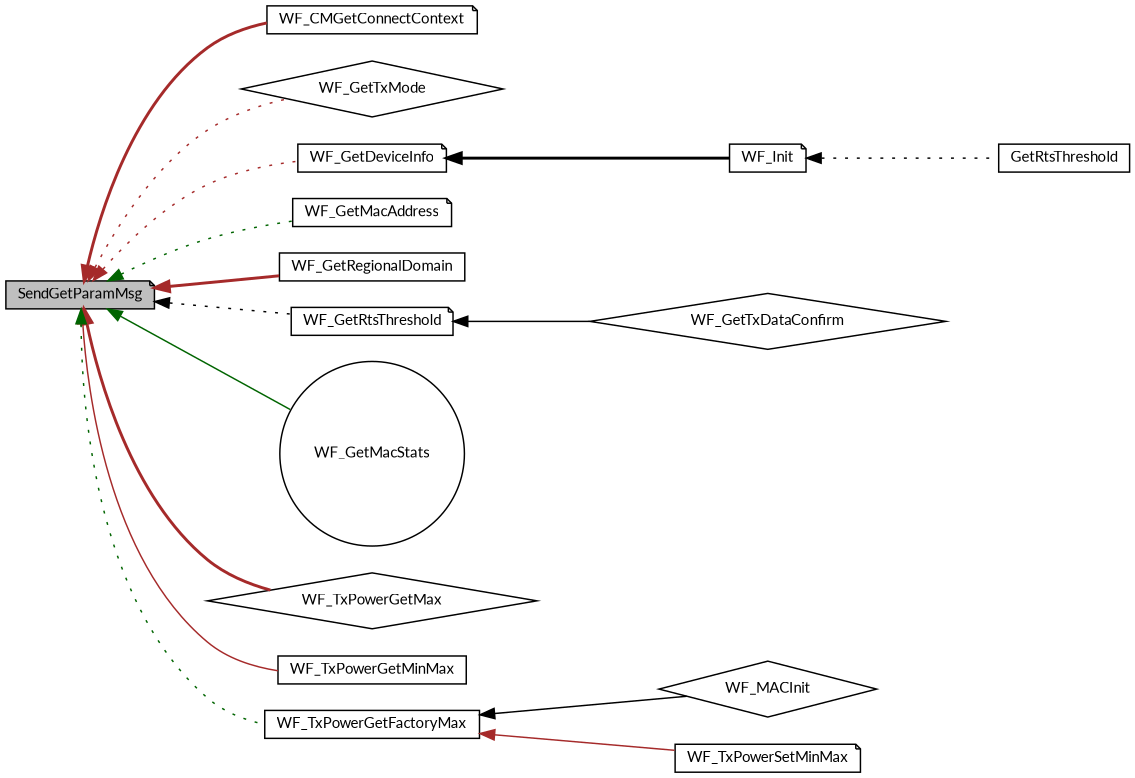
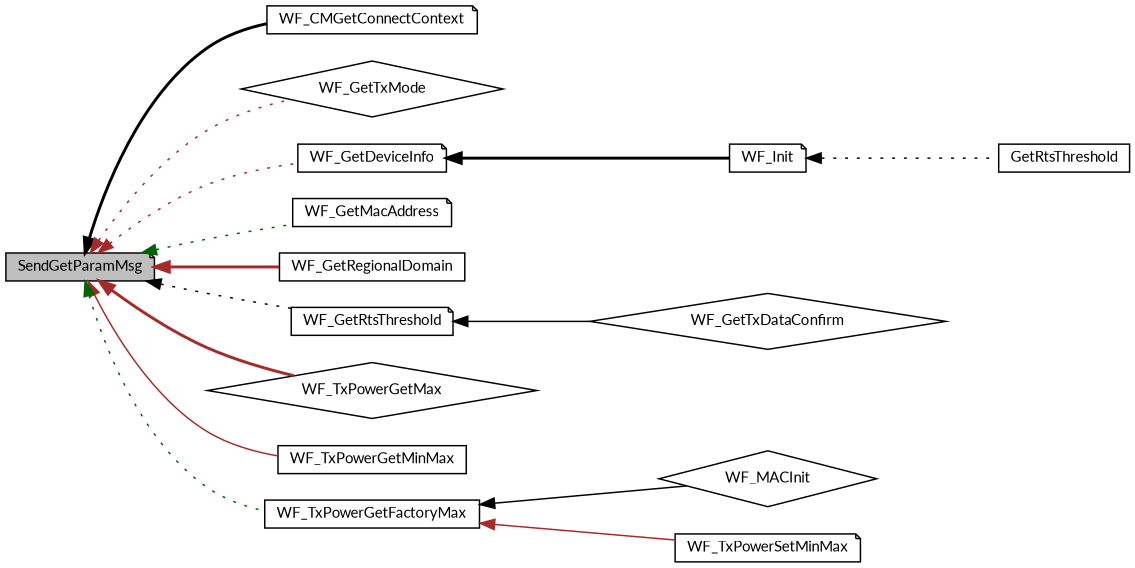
(146, 118) -> (151, 107)
(372, 454) -> none
